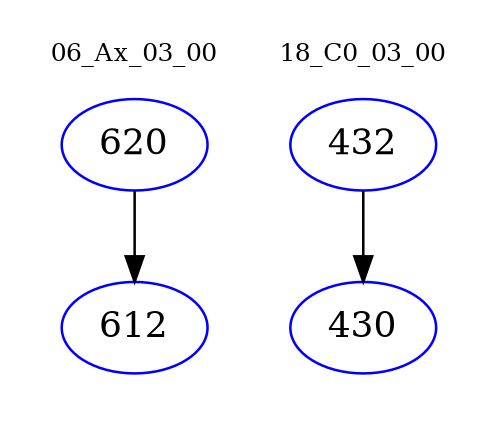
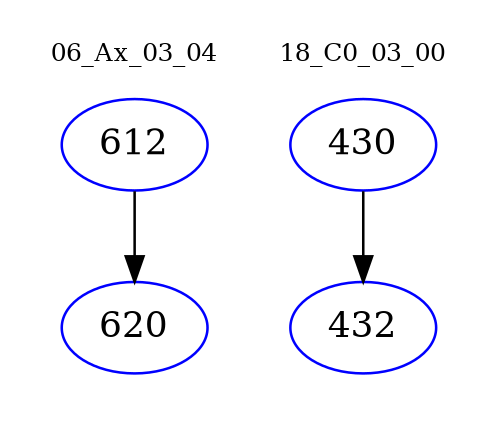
(135, 55) -> (135, 55)
(135, 224) -> (135, 224)
(363, 224) -> (363, 224)
